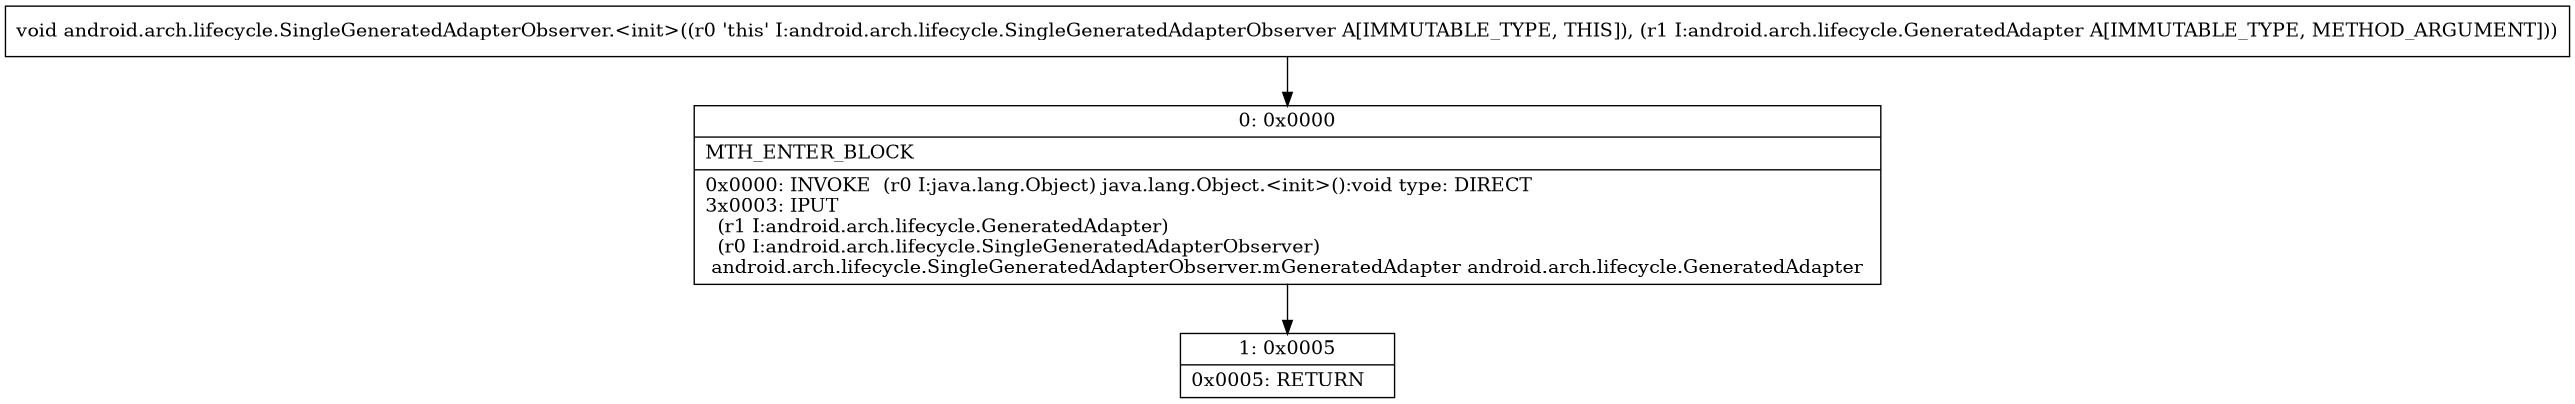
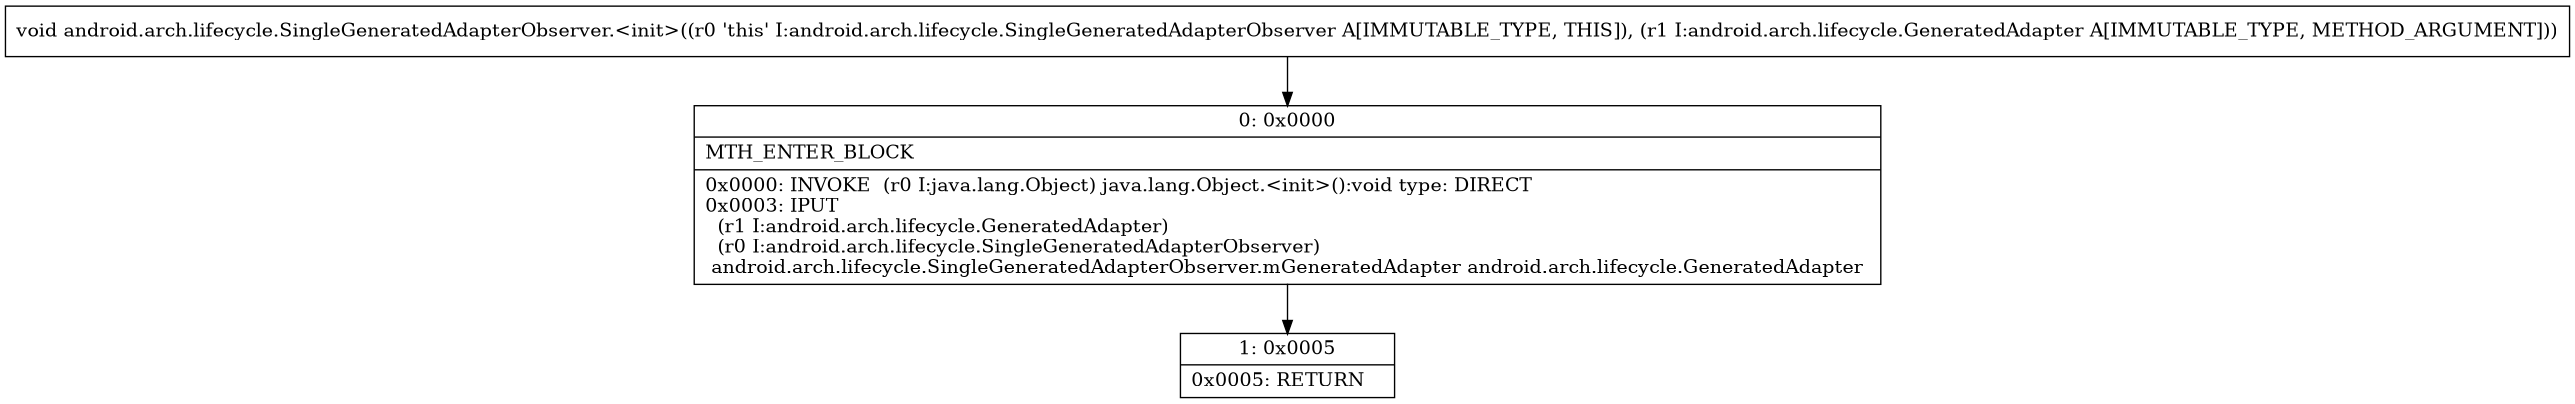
(778, 206) -> (778, 206)
